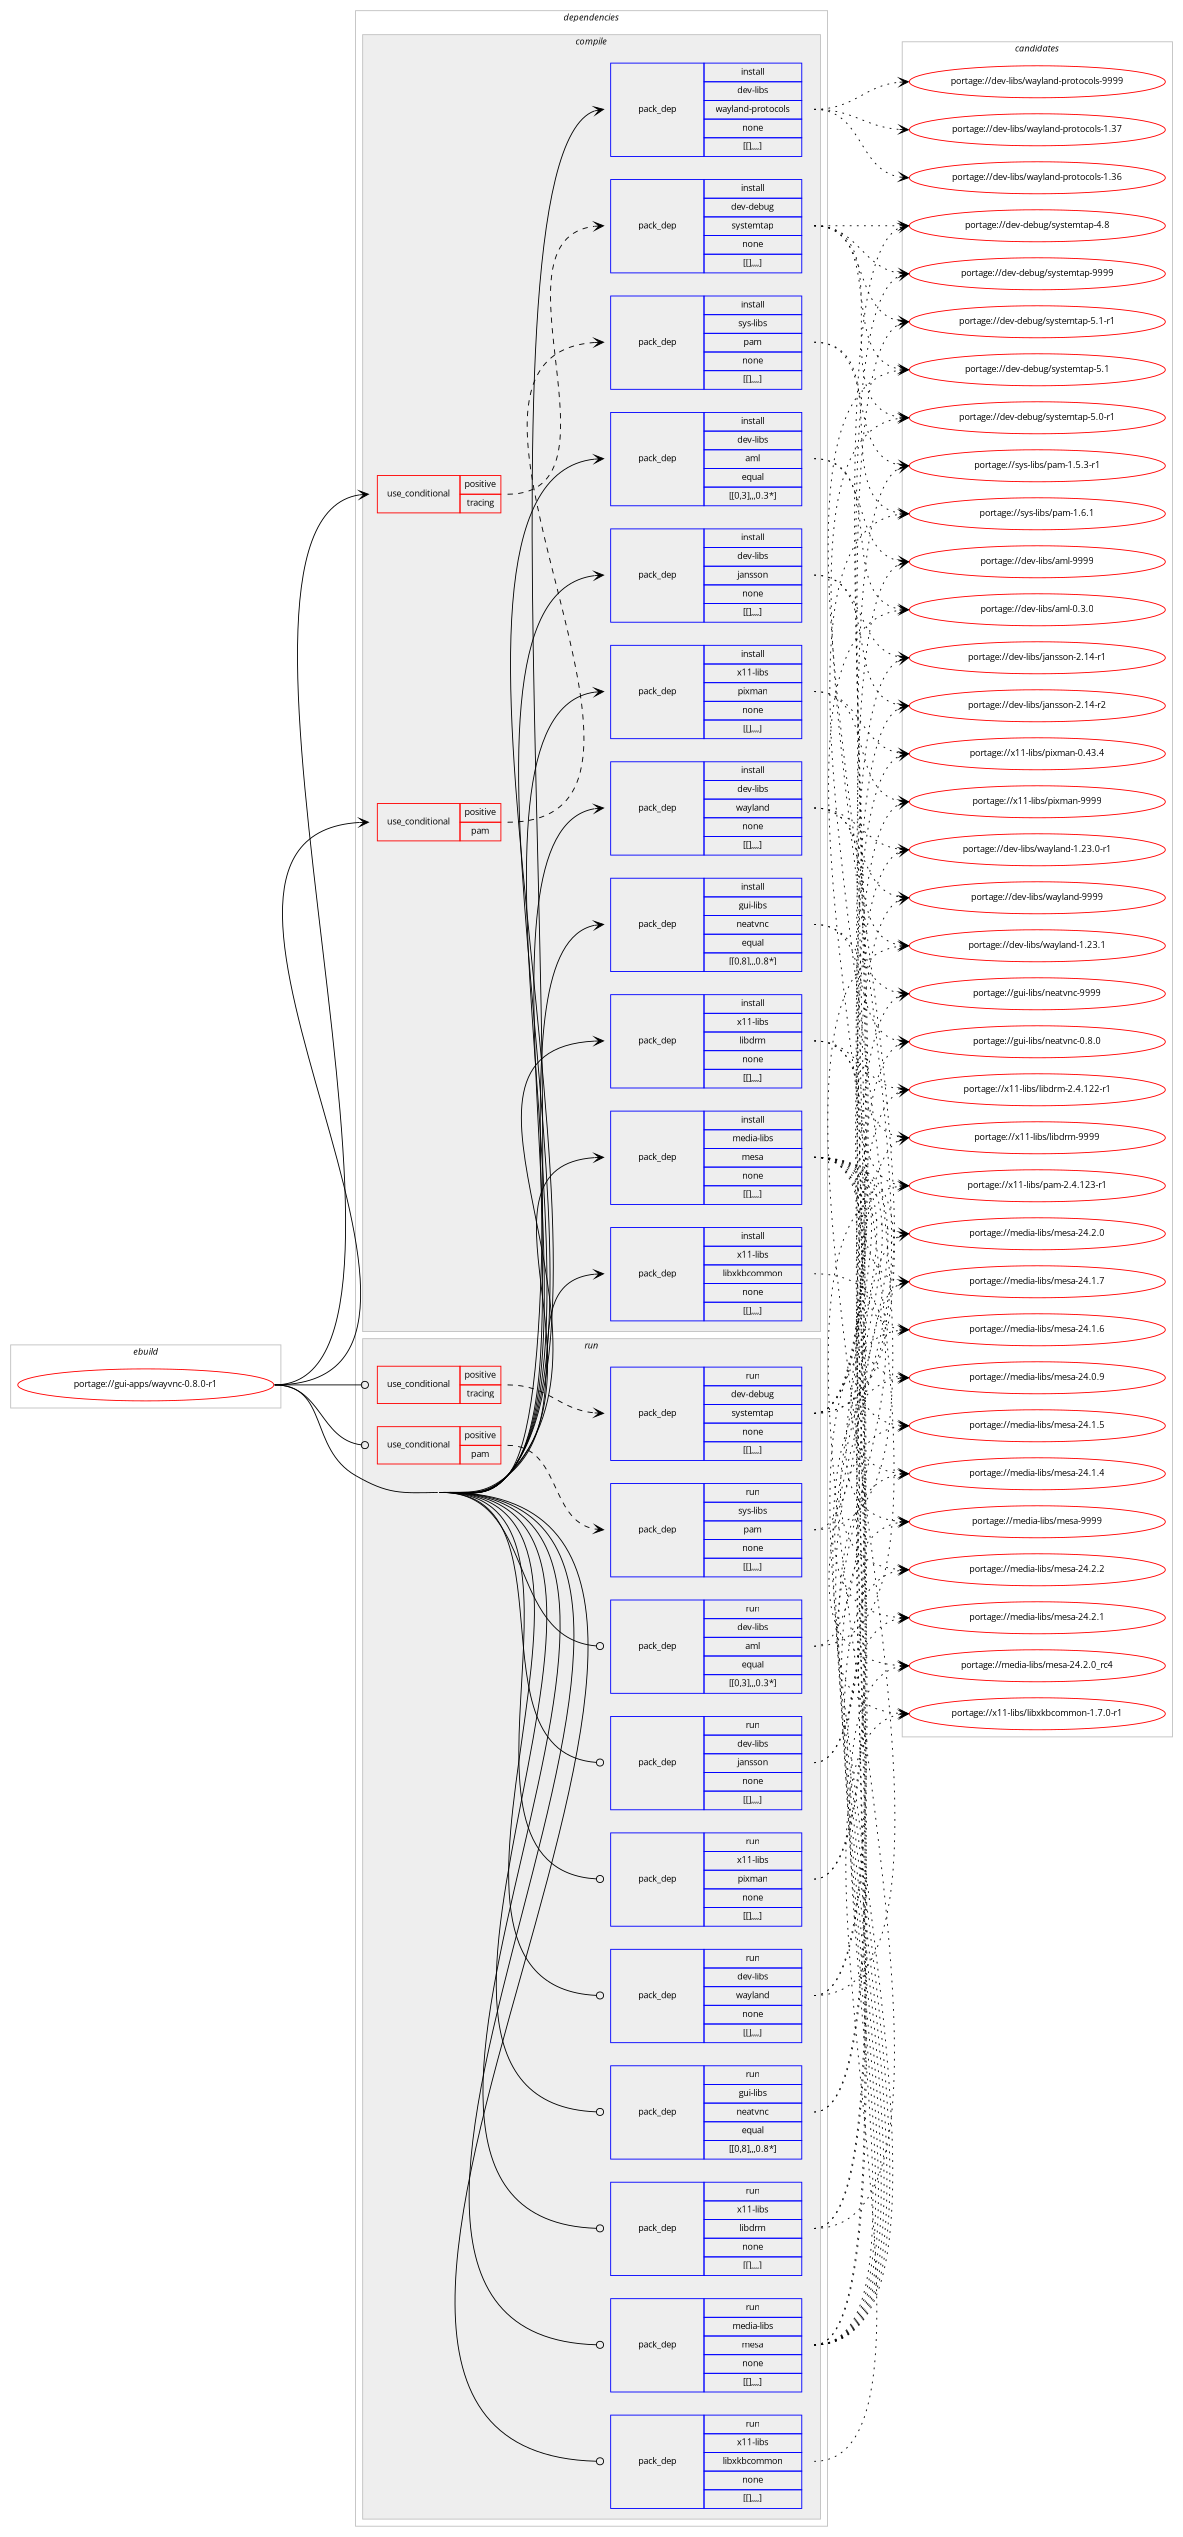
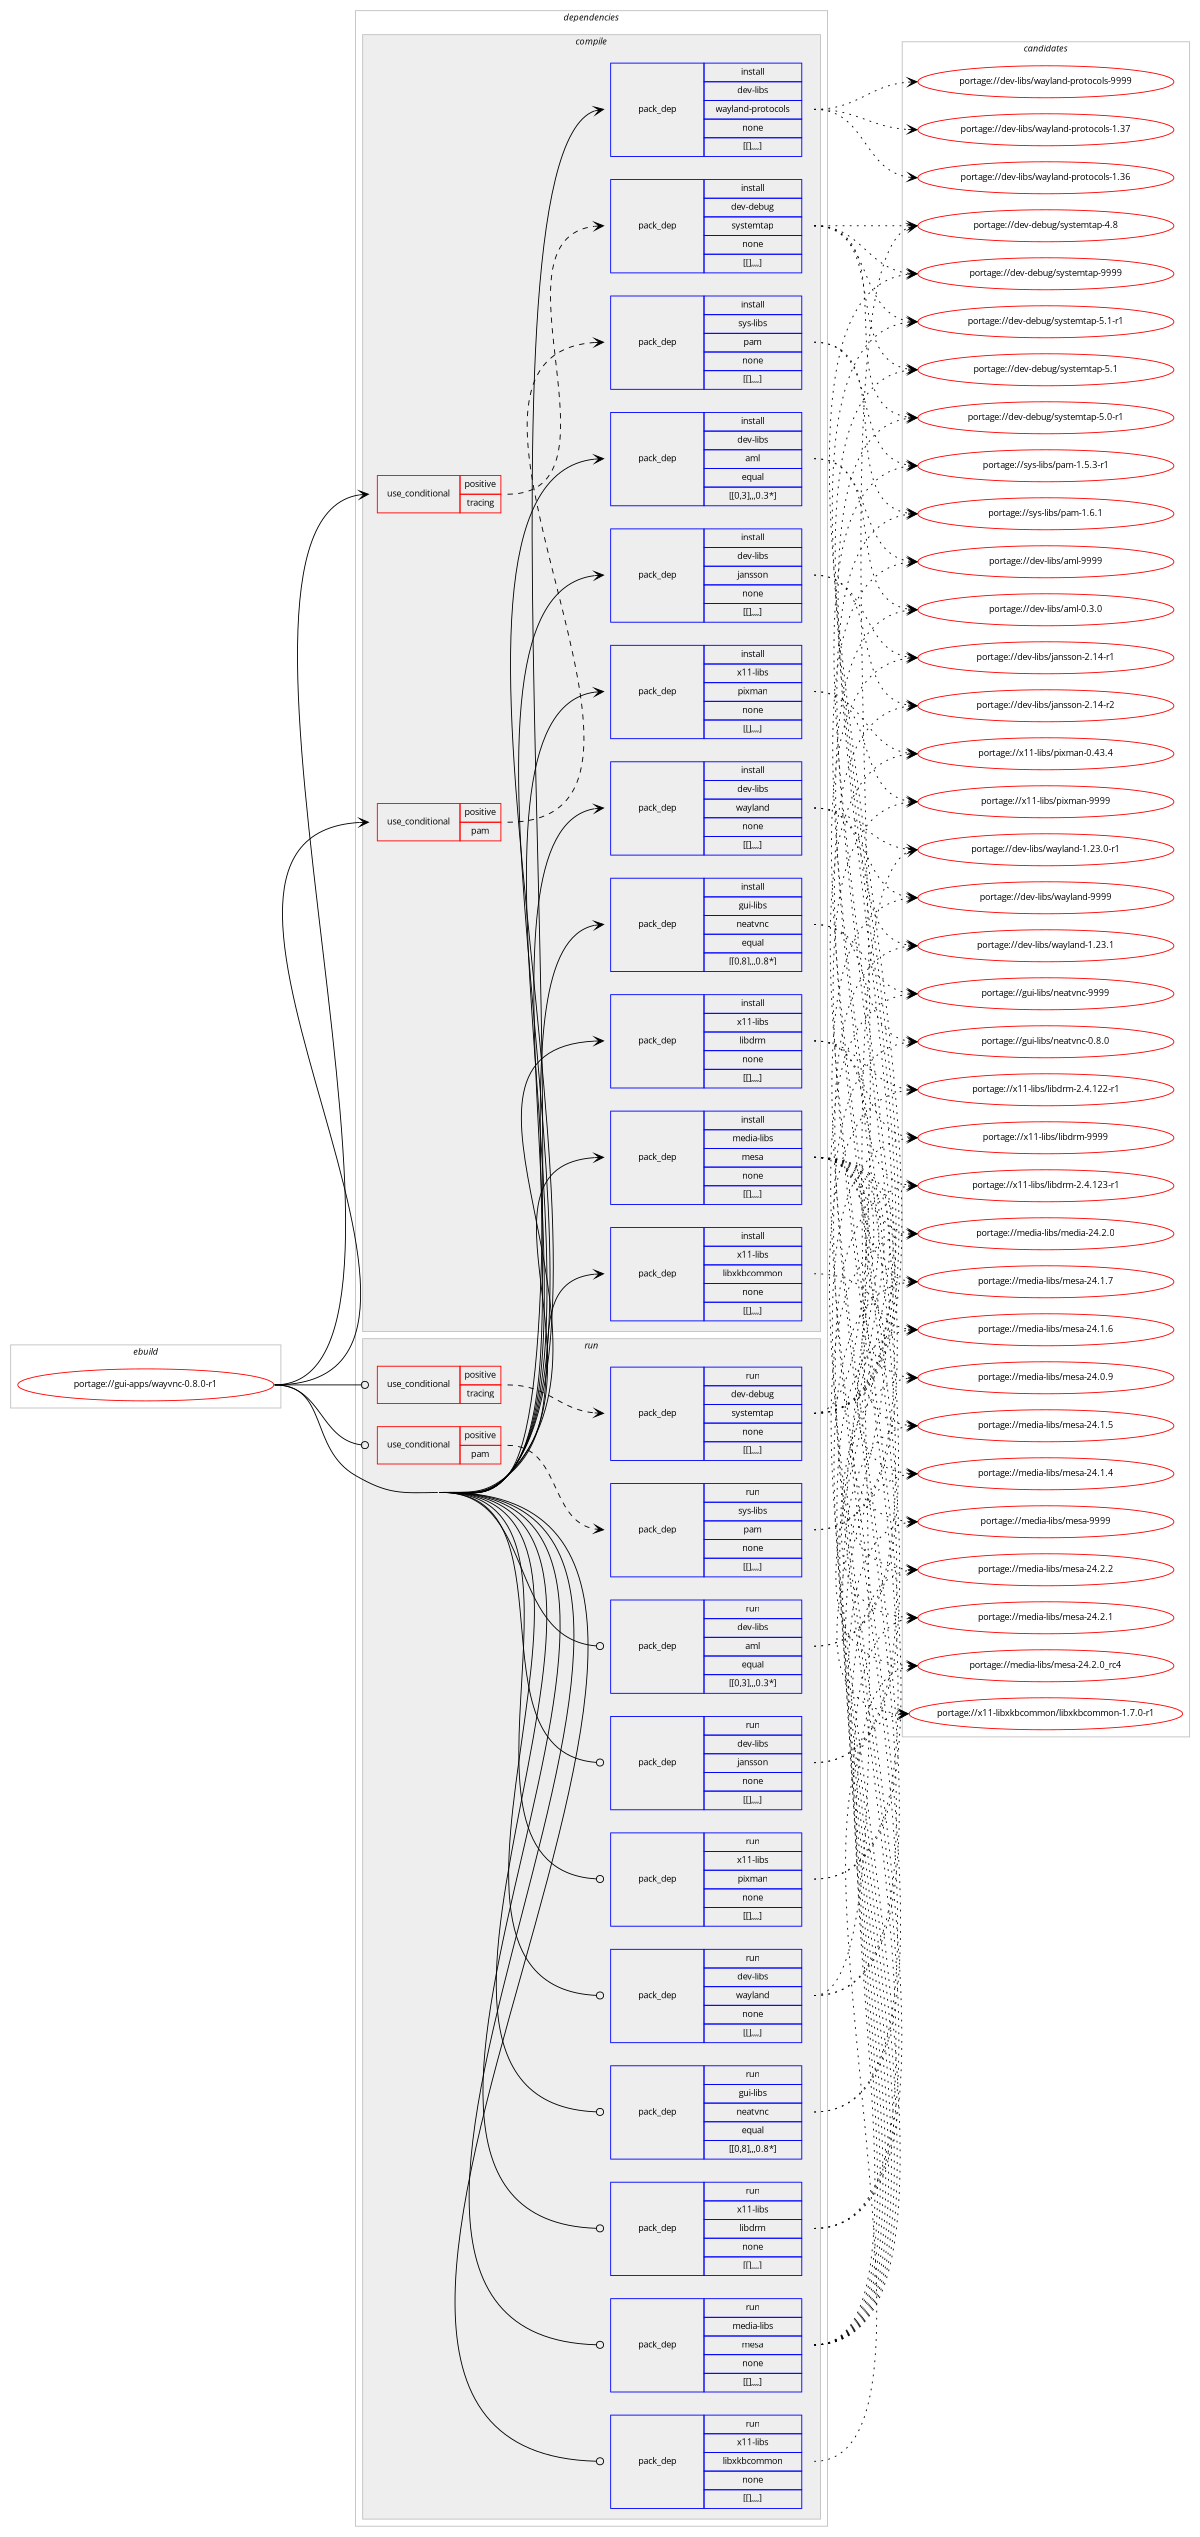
(1037, 1186) -> (1046, 1186)
(1037, 1234) -> (1046, 1234)
(1037, 1714) -> (1046, 1714)
